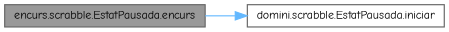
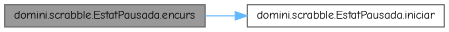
(105, 16) -> (105, 16)
